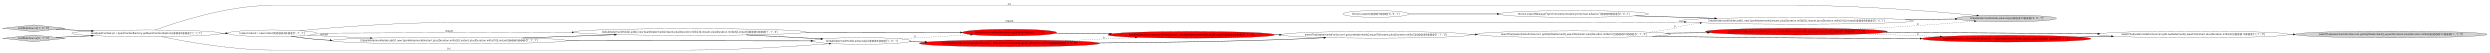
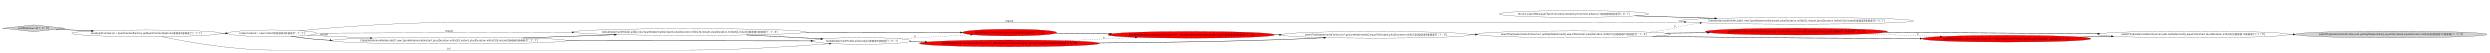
(1376, 14) -> none
(2006, 18) -> none
(34, 38) -> none
